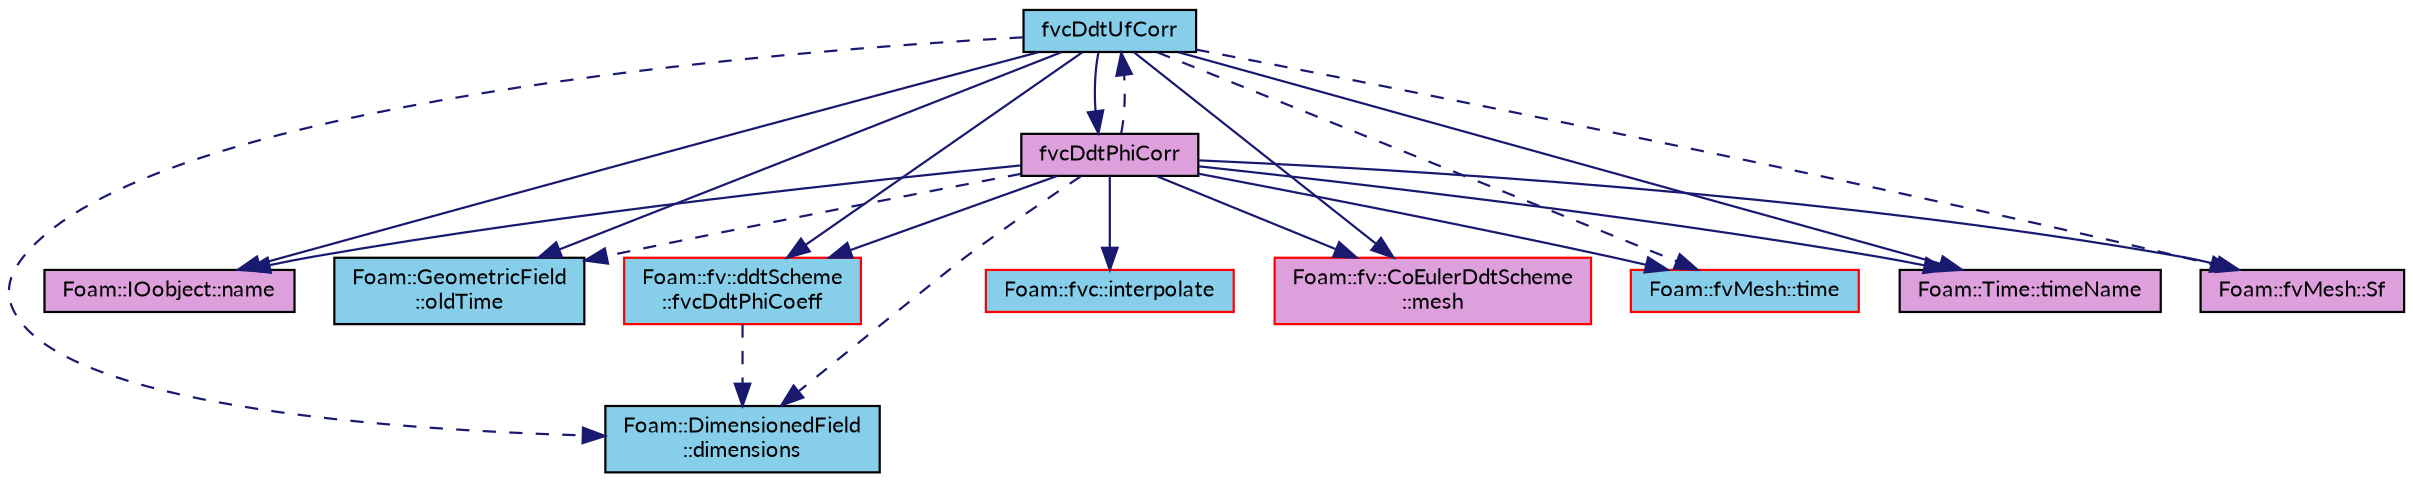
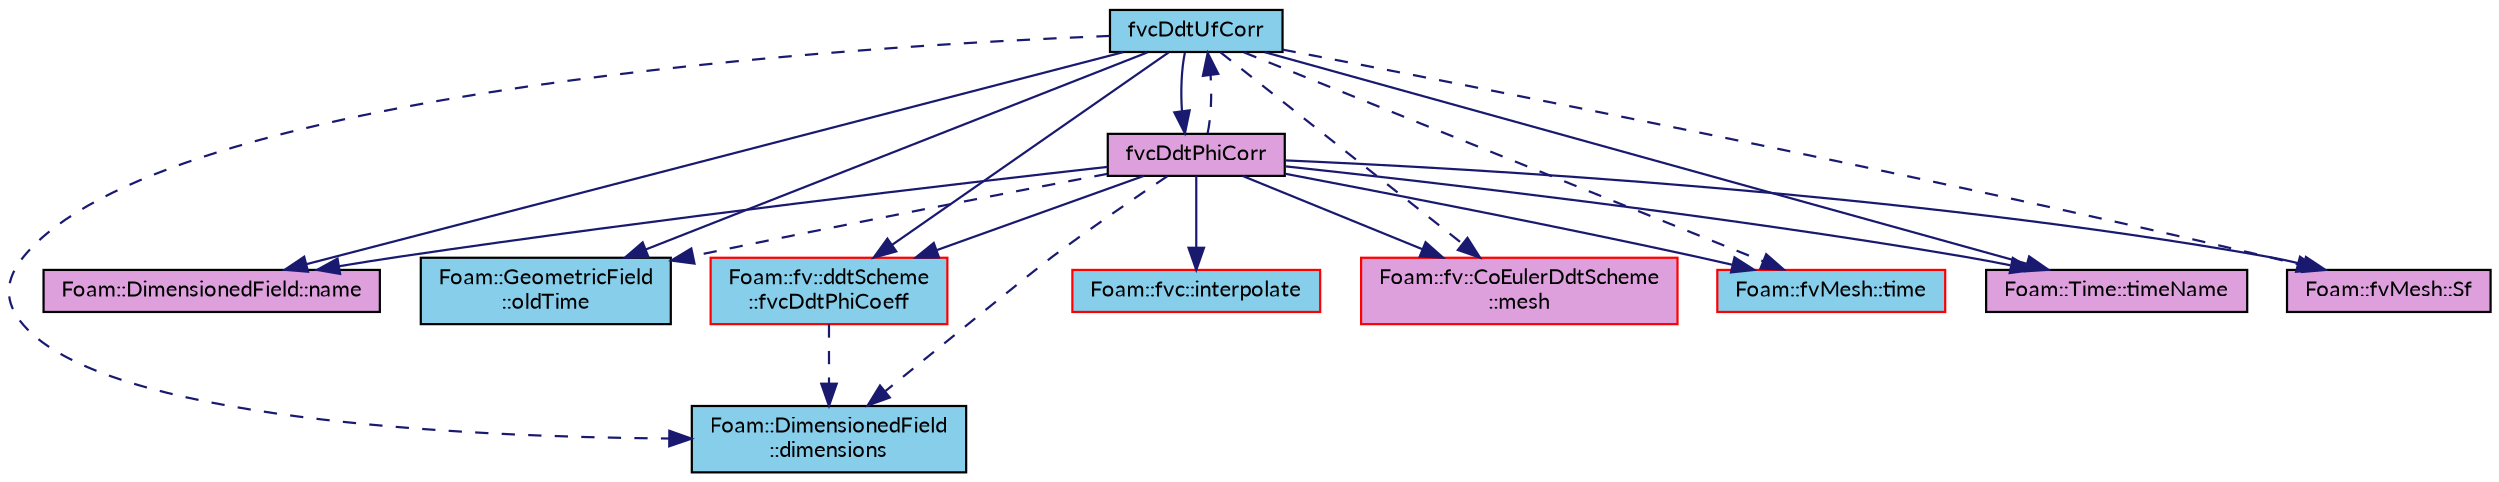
(1255, 148) -> (1341, 148)
(170, 291) -> (212, 291)
